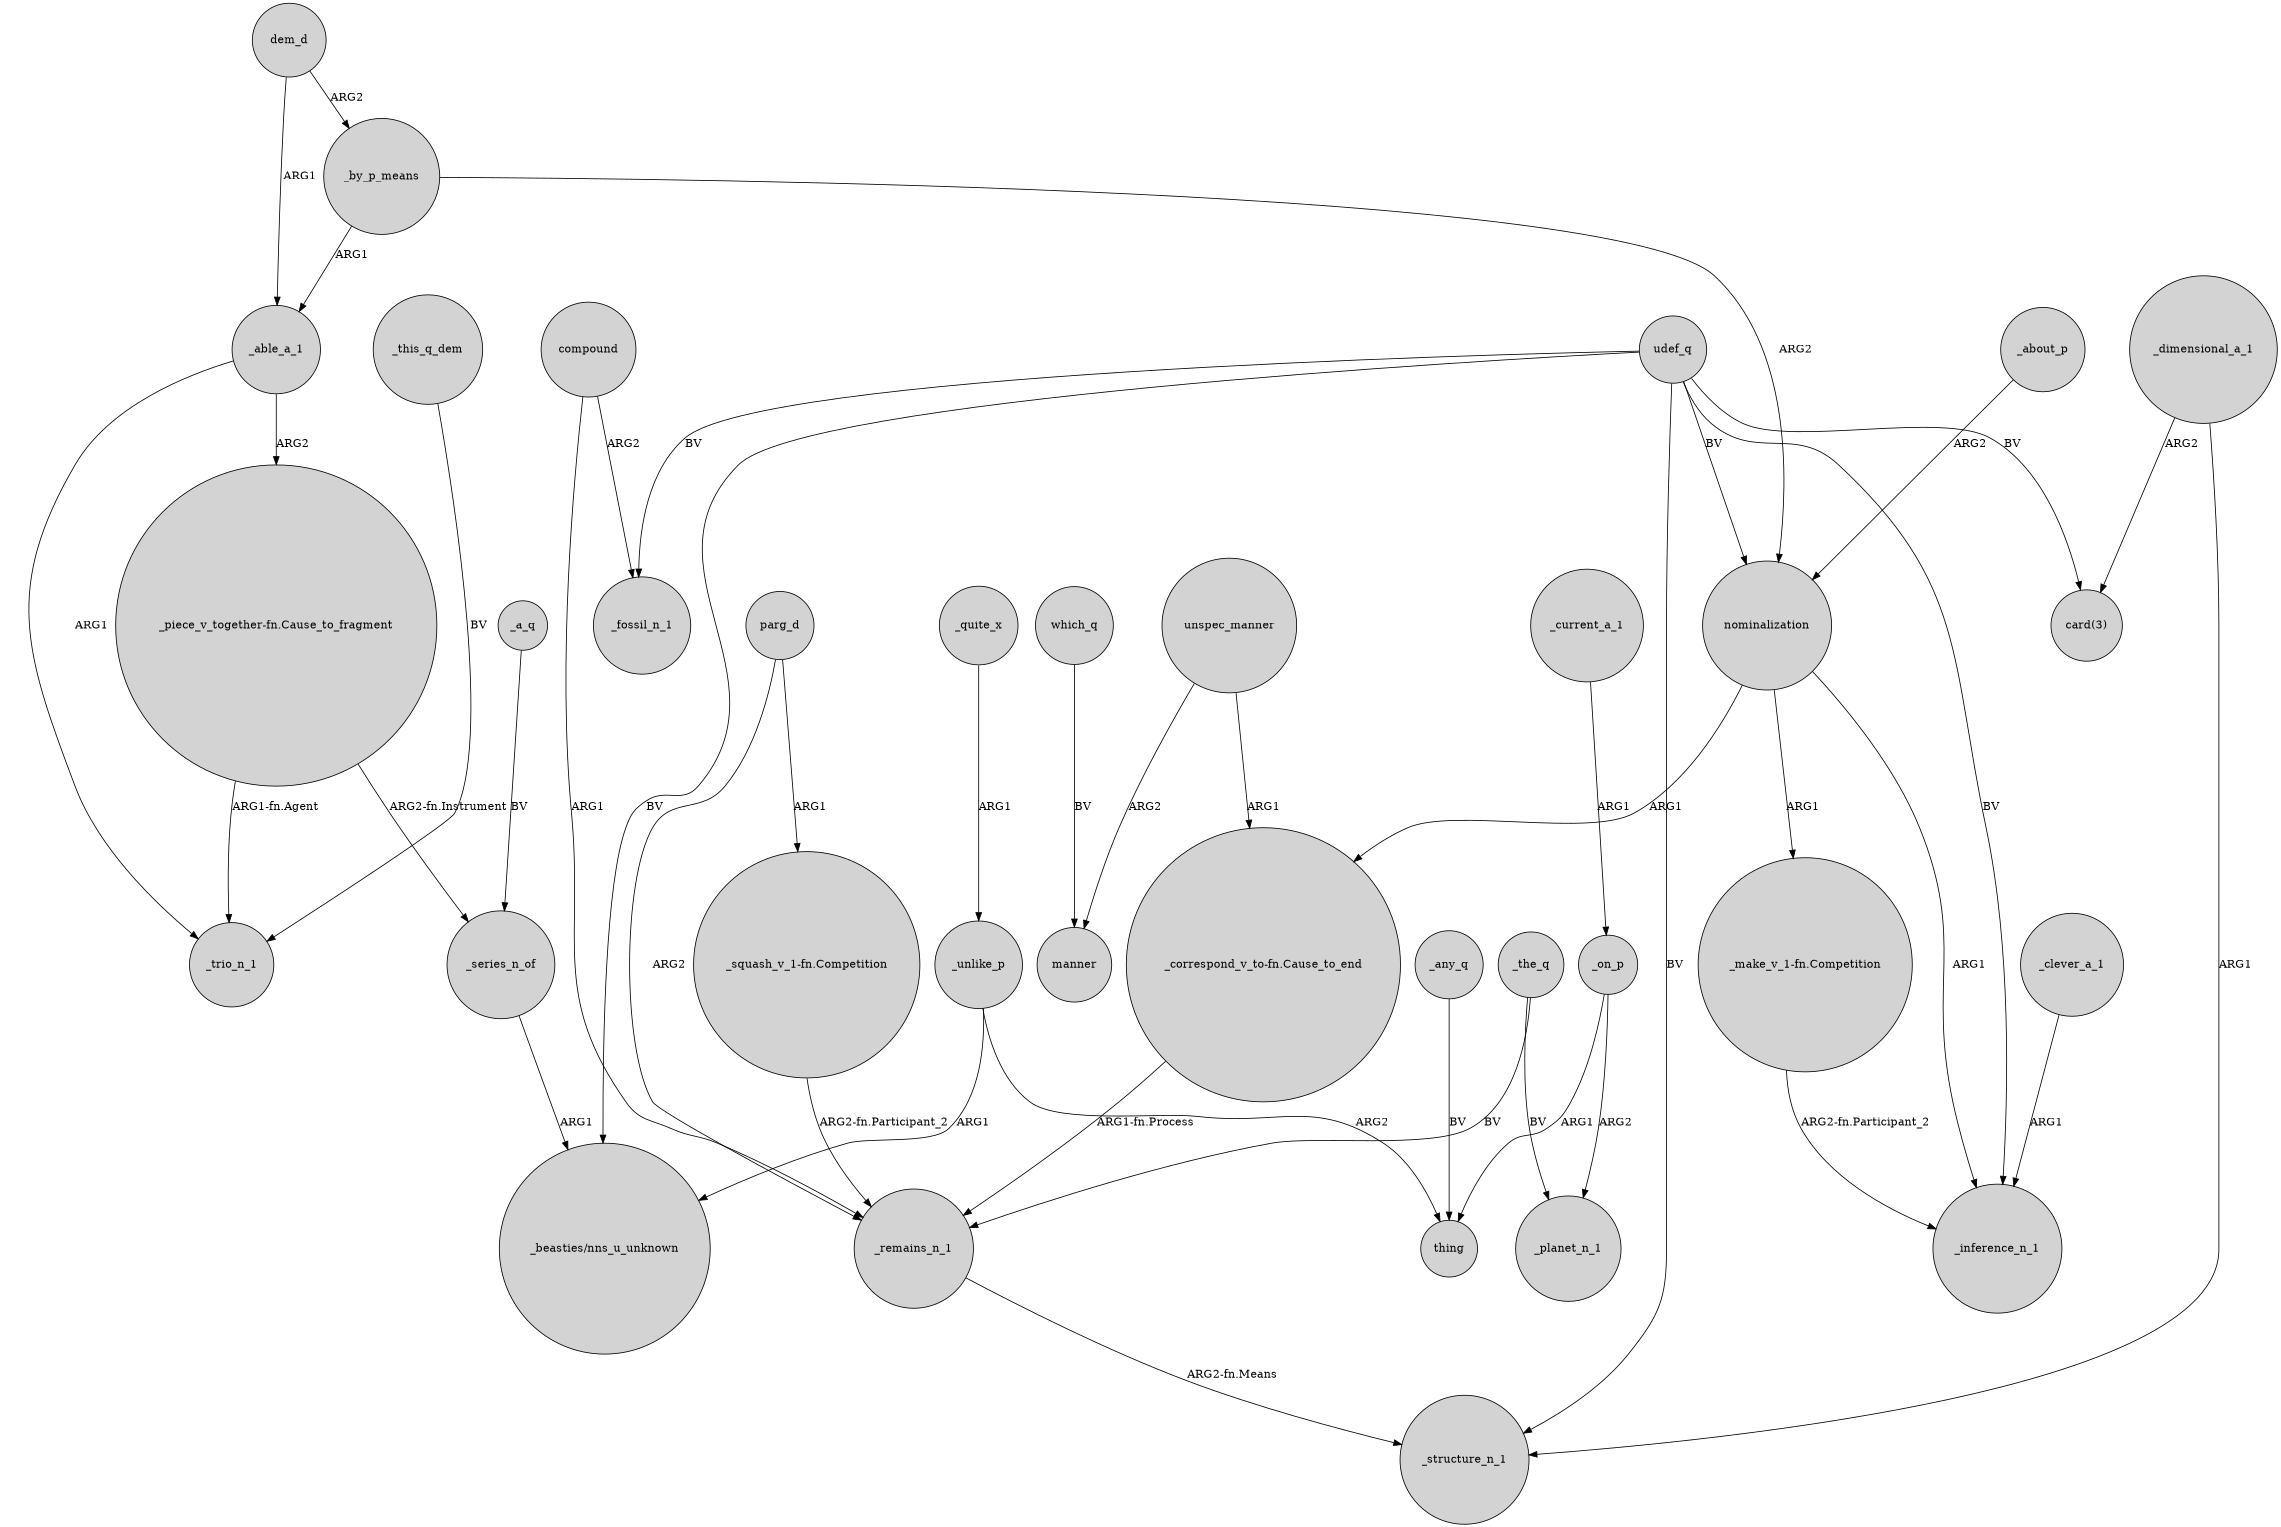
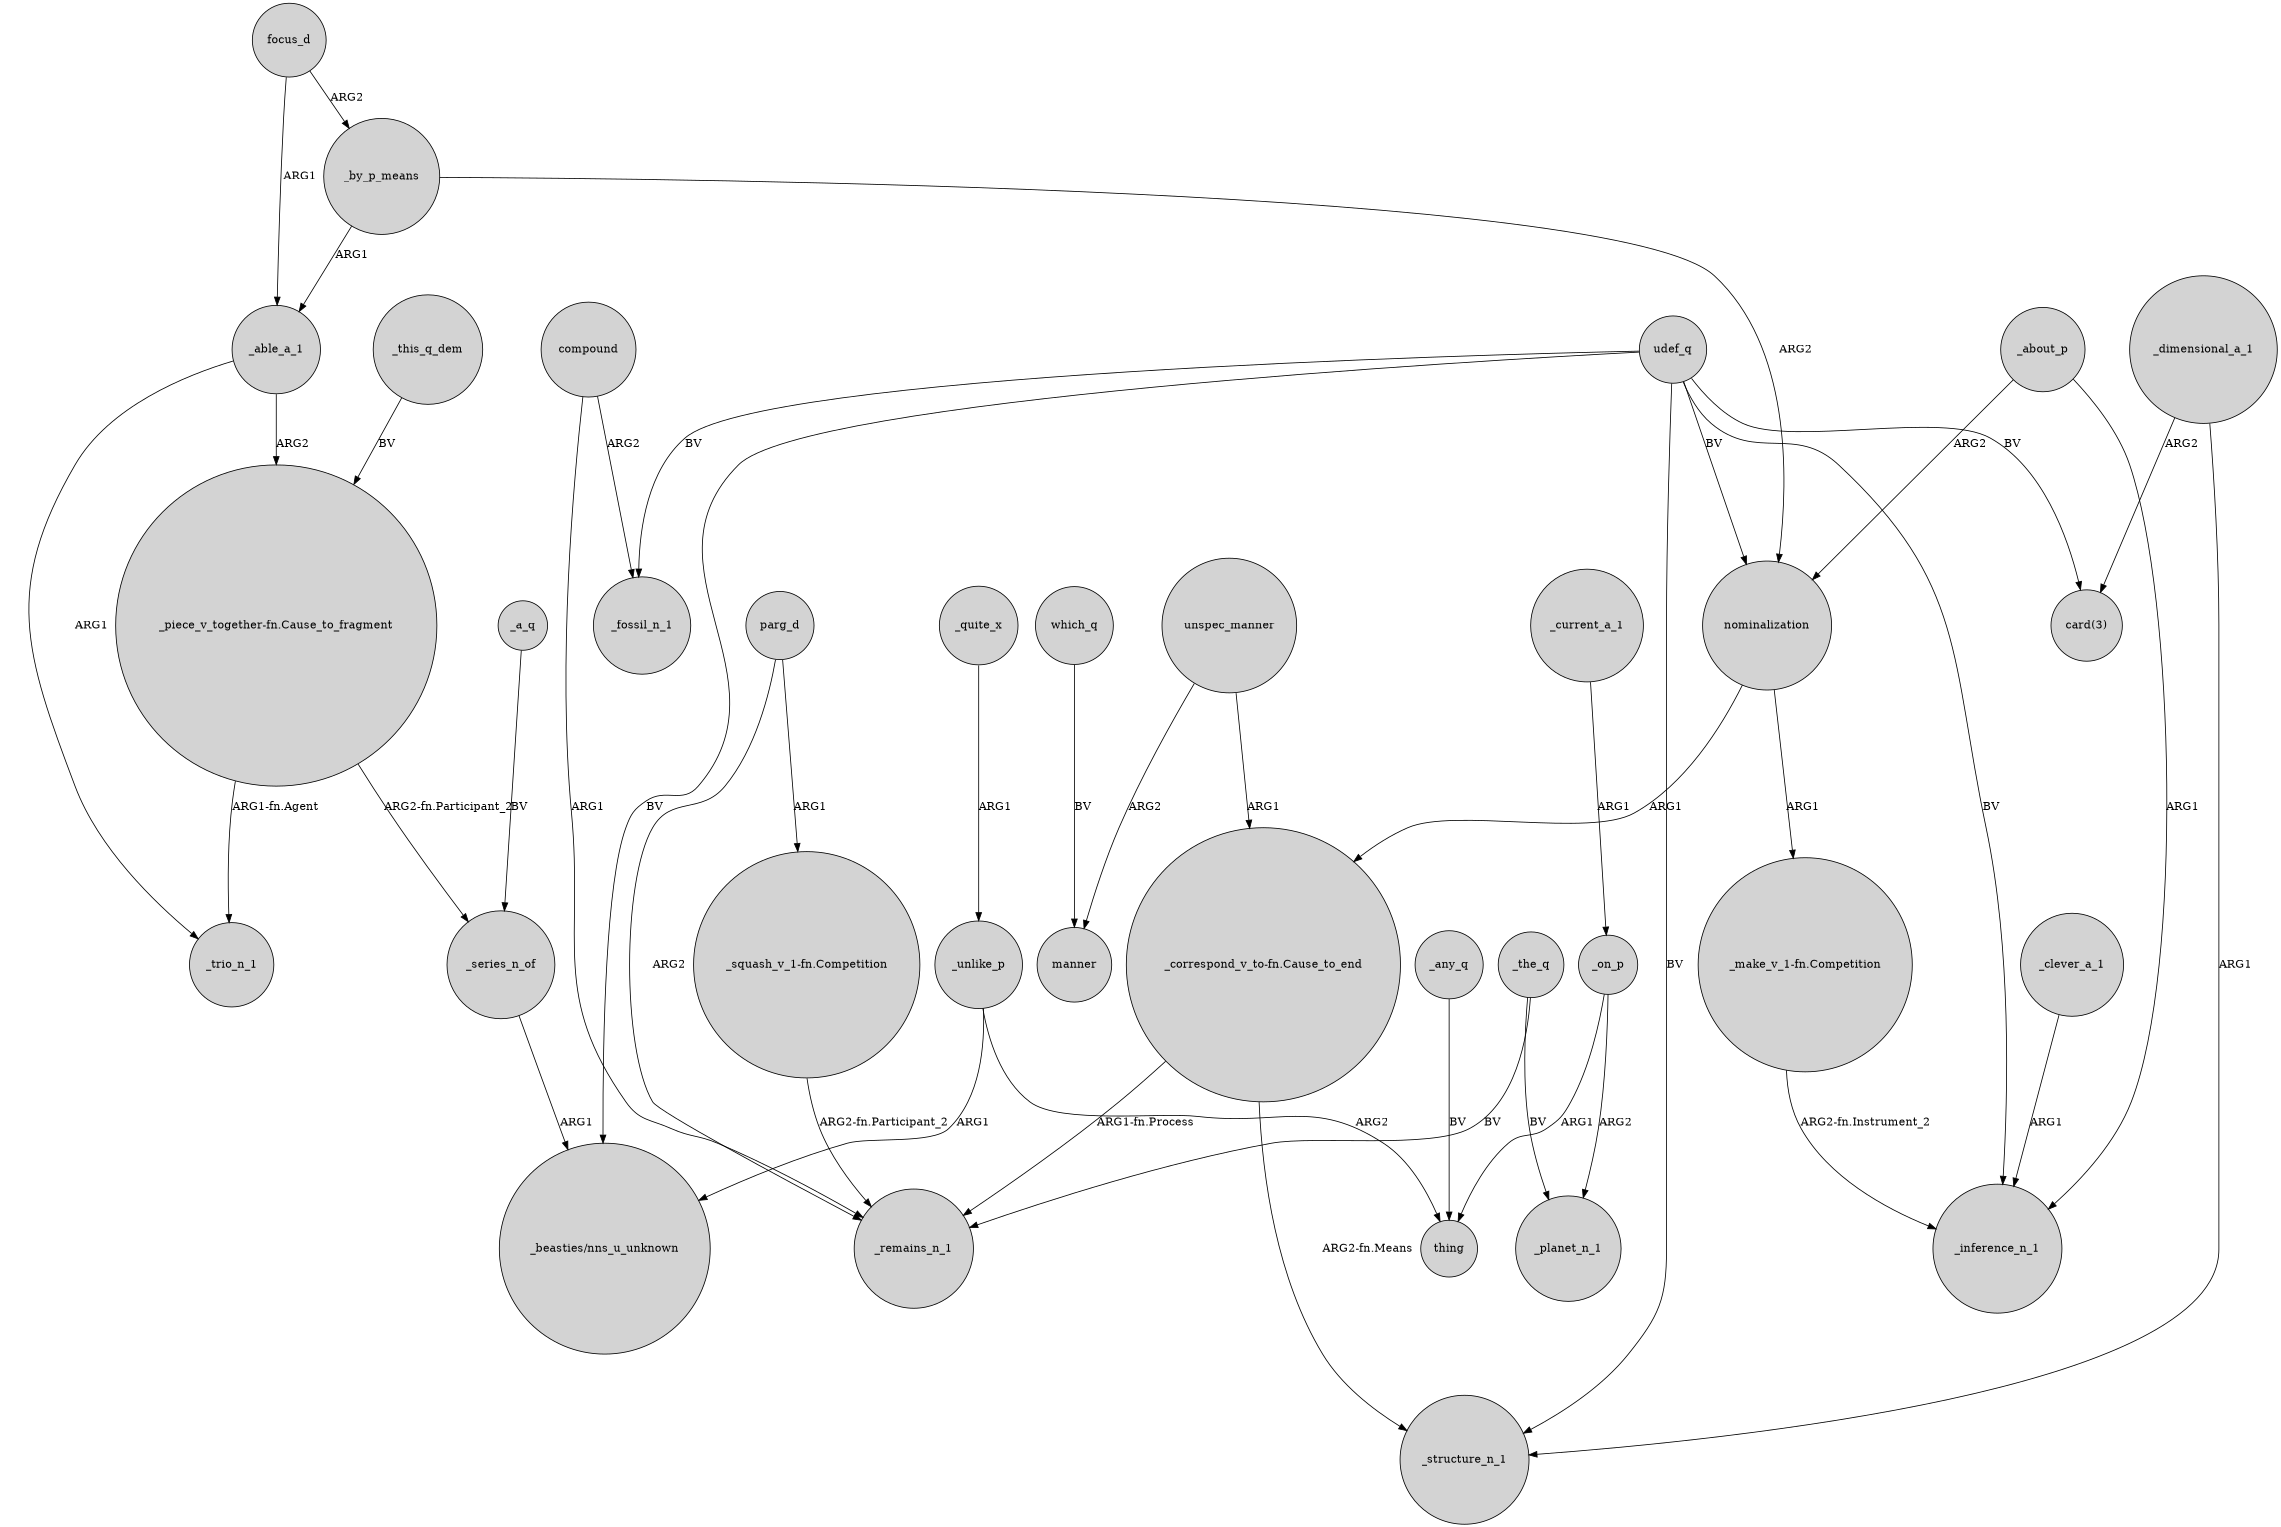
(289, 40) -> (289, 40)
(470, 718) -> (380, 437)
(449, 807) -> (449, 807)
(1941, 909) -> (2167, 796)
(1866, 1123) -> (1866, 1123)
(1174, 1376) -> (1290, 1283)
